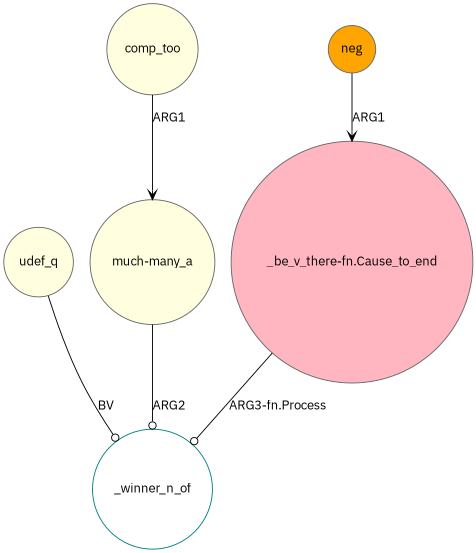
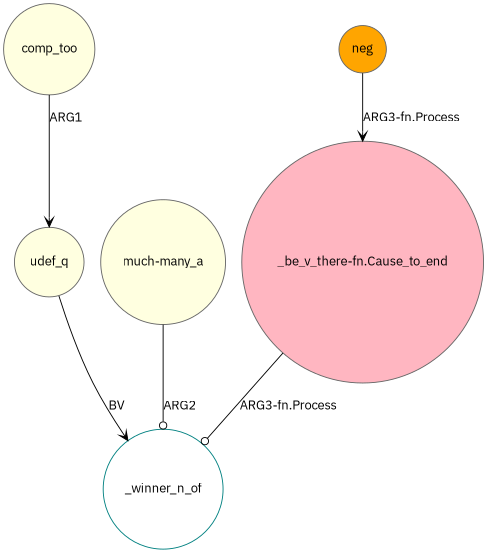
(369, 118) -> (411, 118)
(152, 143) -> (49, 156)
(75, 368) -> (85, 367)
